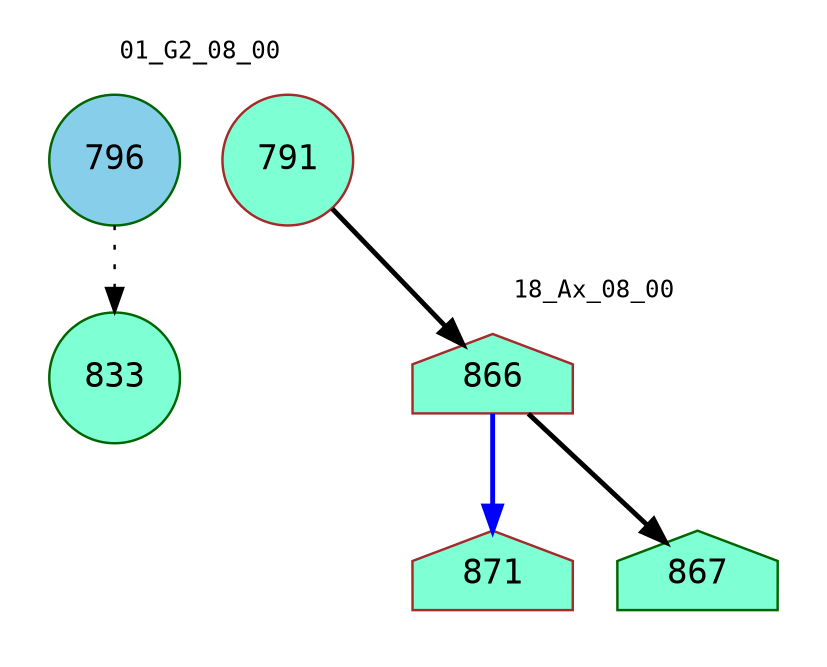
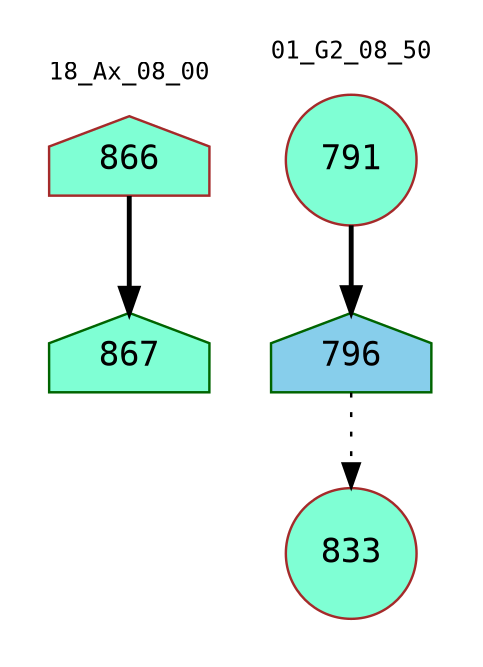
(201, 52) -> (352, 52)
(115, 160) -> (351, 357)
(409, 288) -> (351, 256)
(115, 378) -> (351, 553)
(493, 575) -> none
